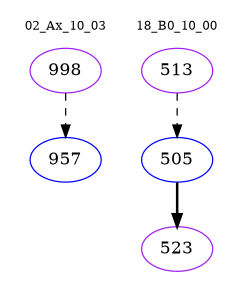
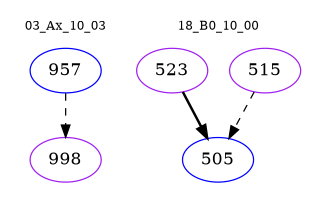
(66, 27) -> (66, 27)
(177, 71) -> (265, 71)
(66, 109) -> (66, 109)
(177, 198) -> (192, 109)
